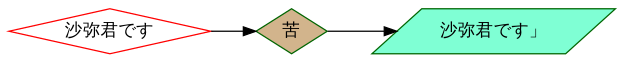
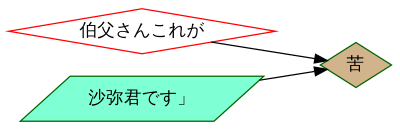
(110, 31) -> (142, 31)
(356, 31) -> (287, 76)
